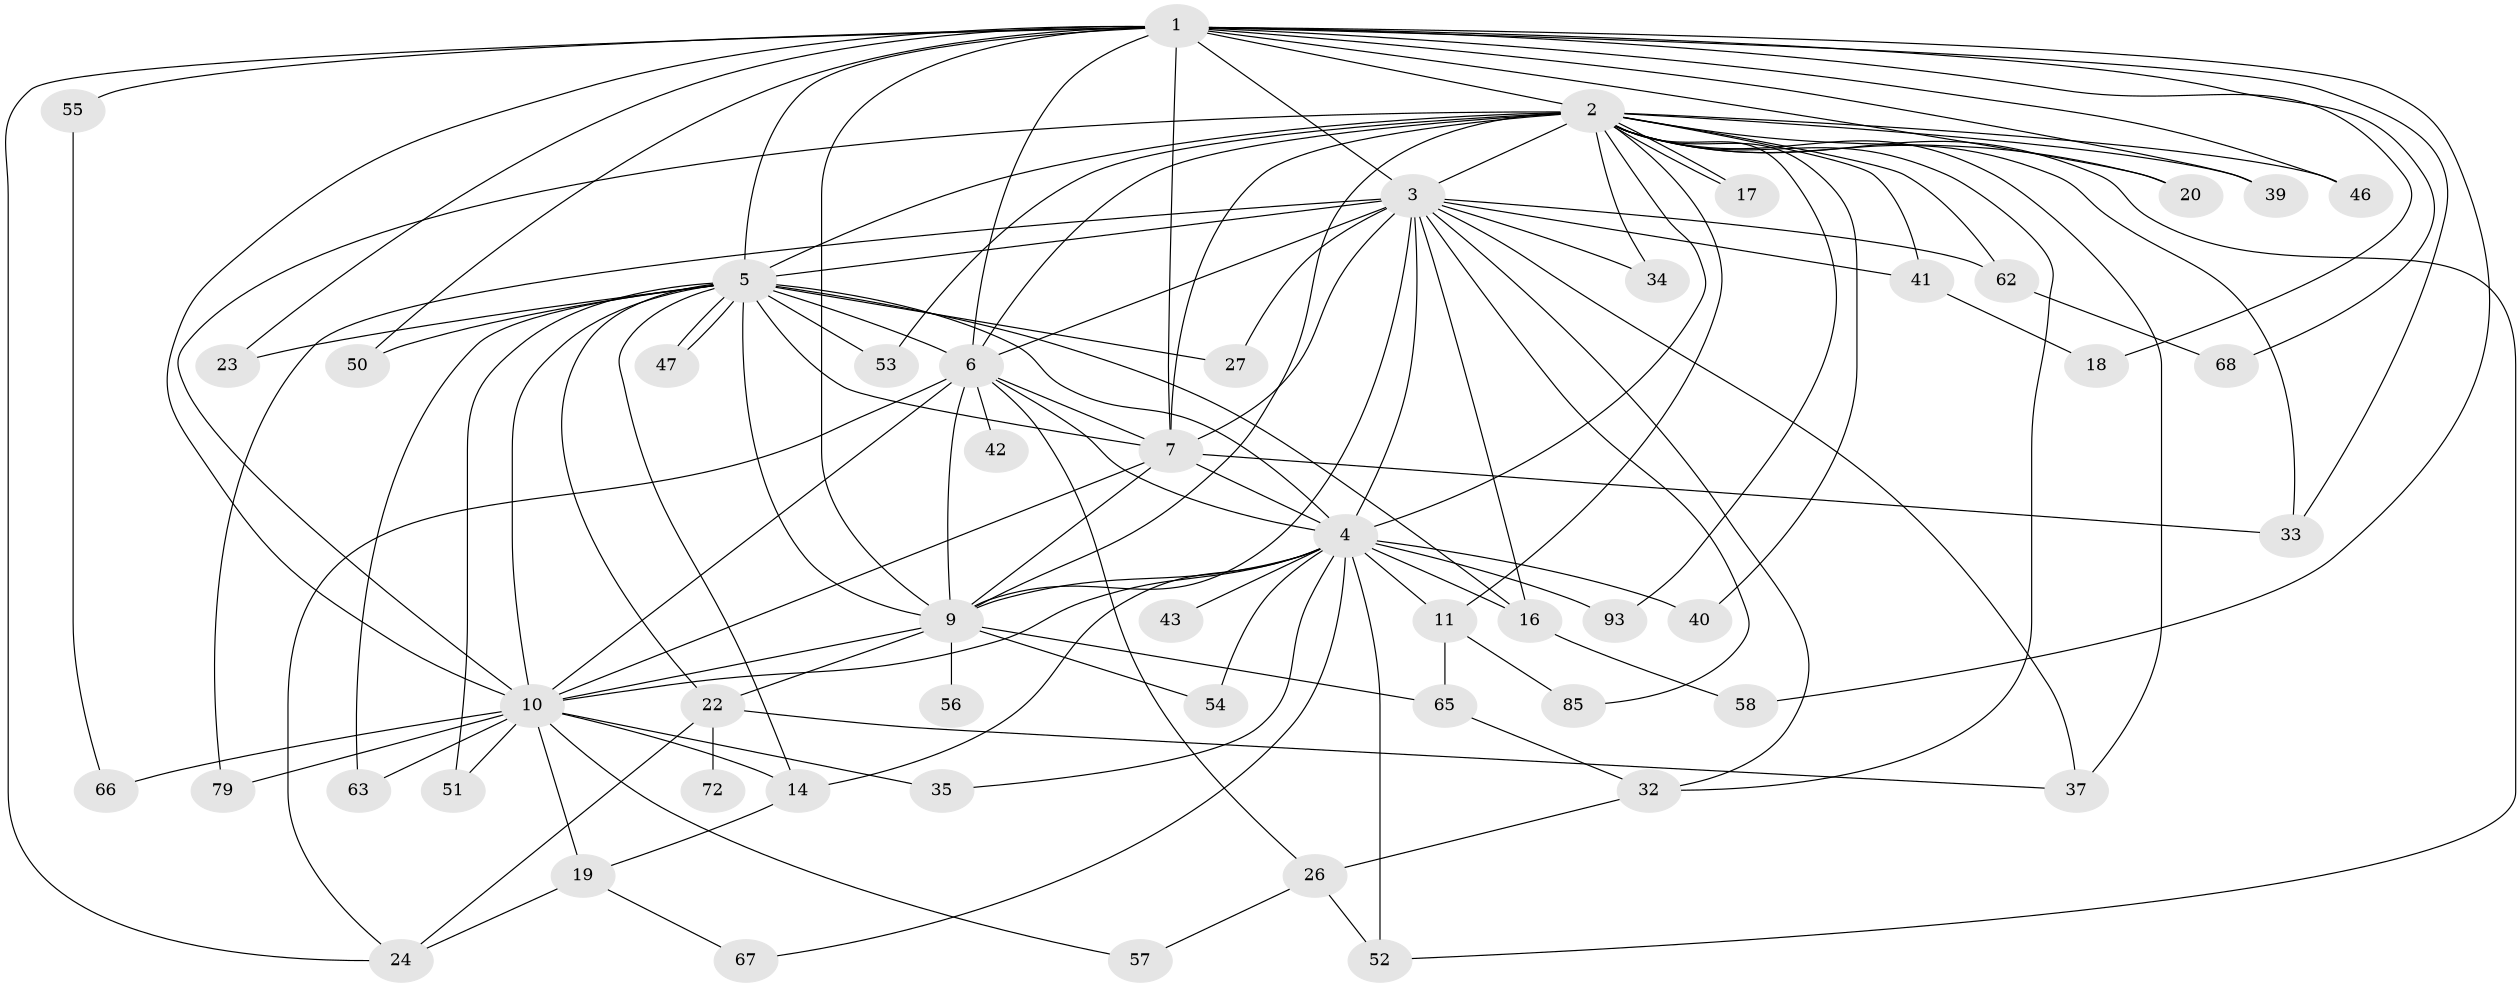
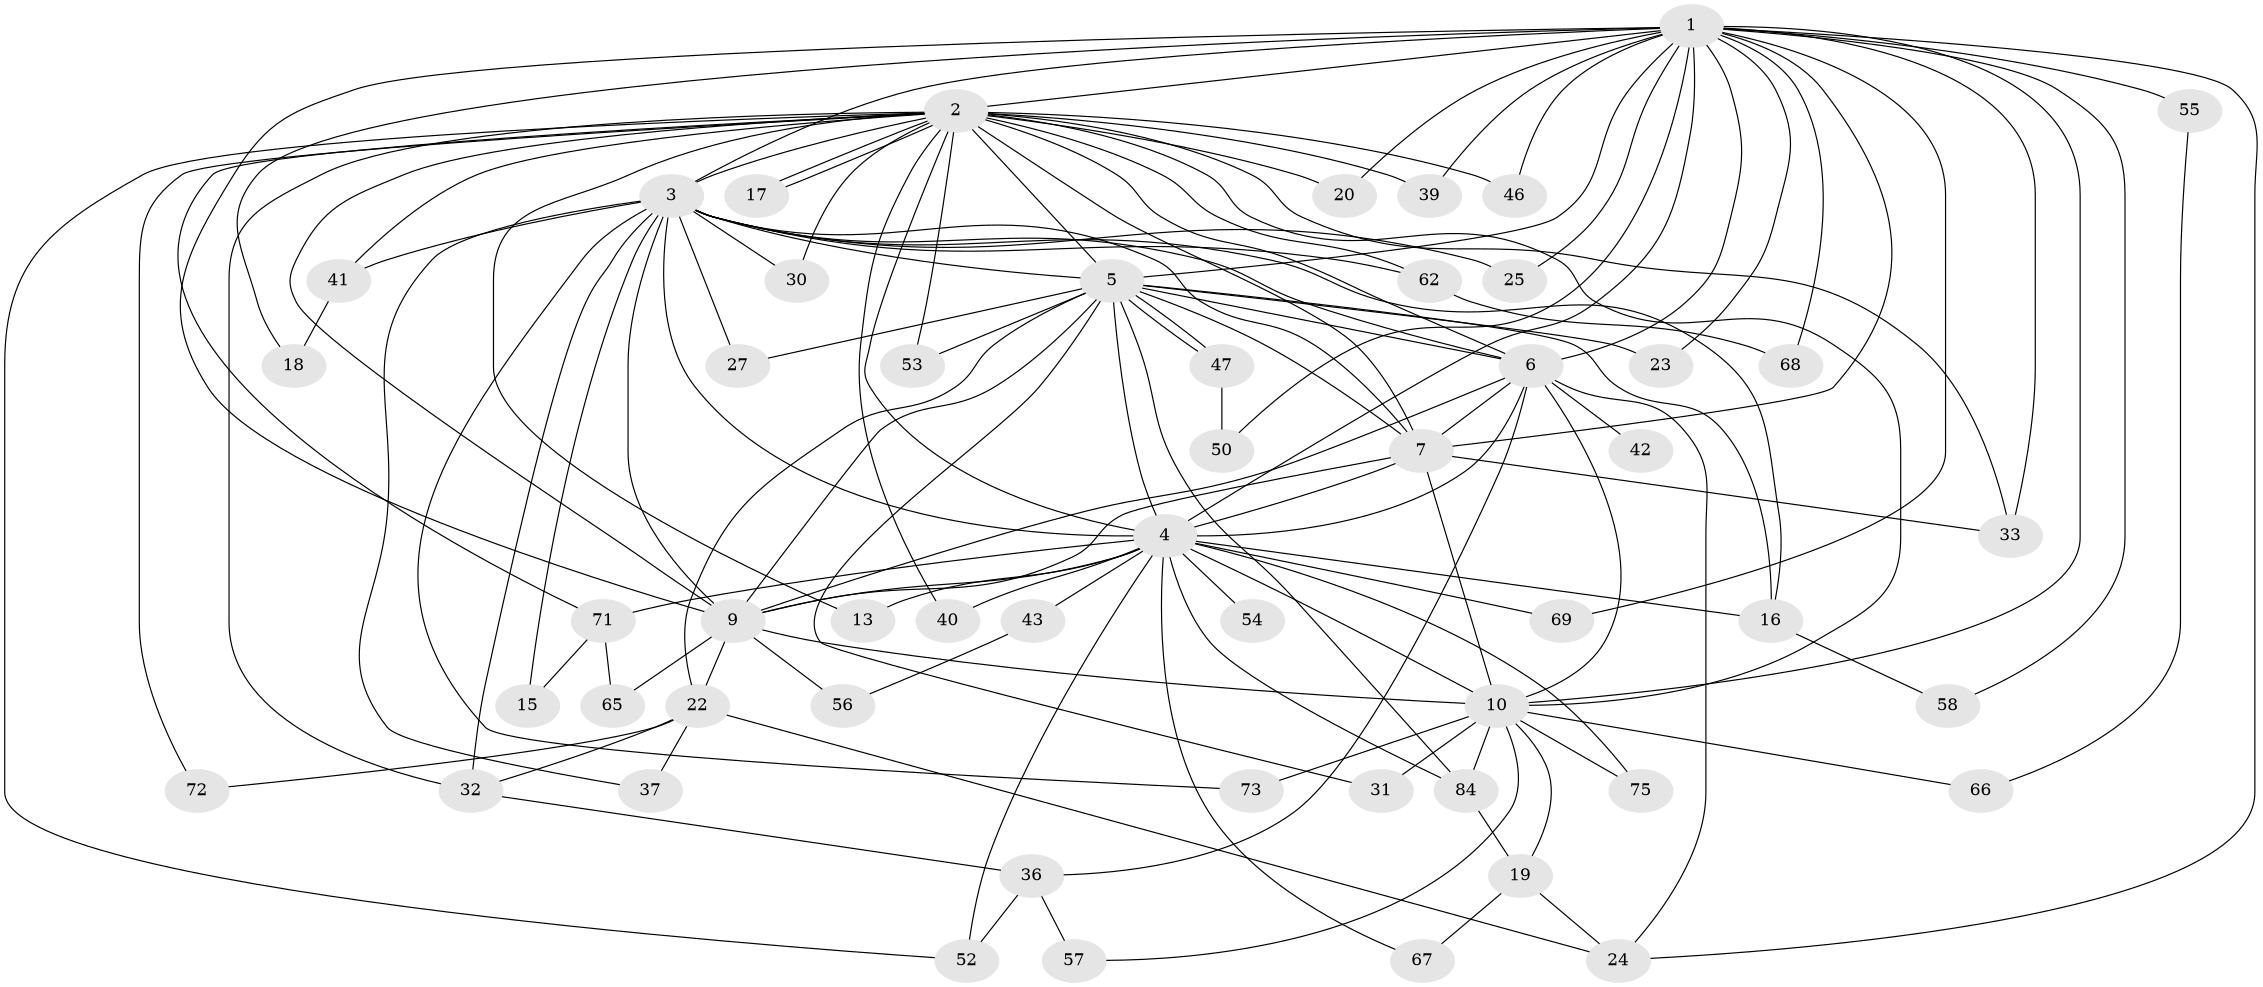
(2107, 271) -> (210, 168)
none -> (1515, 281)
(1657, 281) -> (797, 281)
(489, 323) -> (1222, 409)
none -> (1496, 341)
(514, 425) -> none
(1445, 621) -> (603, 621)
none -> (1562, 621)
(1615, 621) -> (863, 621)
(1084, 663) -> none
none -> (936, 666)
(1574, 706) -> (528, 706)
(1547, 748) -> (583, 754)
(223, 791) -> (1251, 791)
(359, 791) -> none
(453, 791) -> (1381, 791)
(798, 791) -> (1466, 791)
(942, 791) -> (1641, 791)
(1315, 876) -> (1032, 876)
